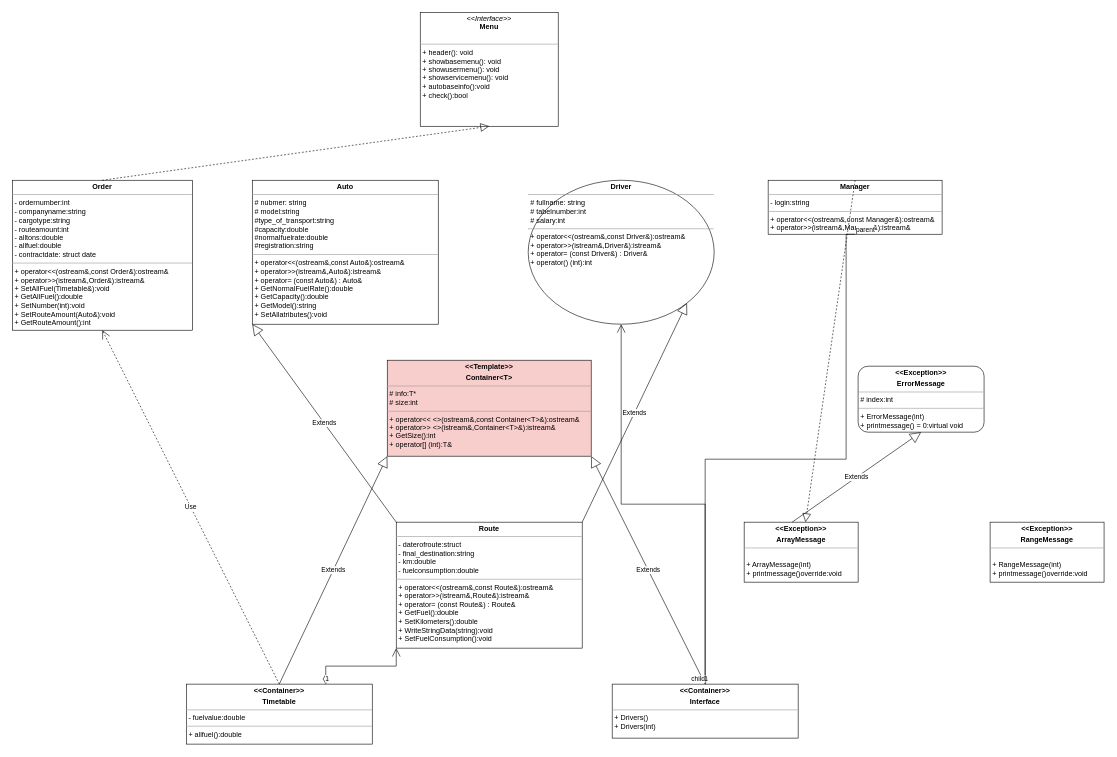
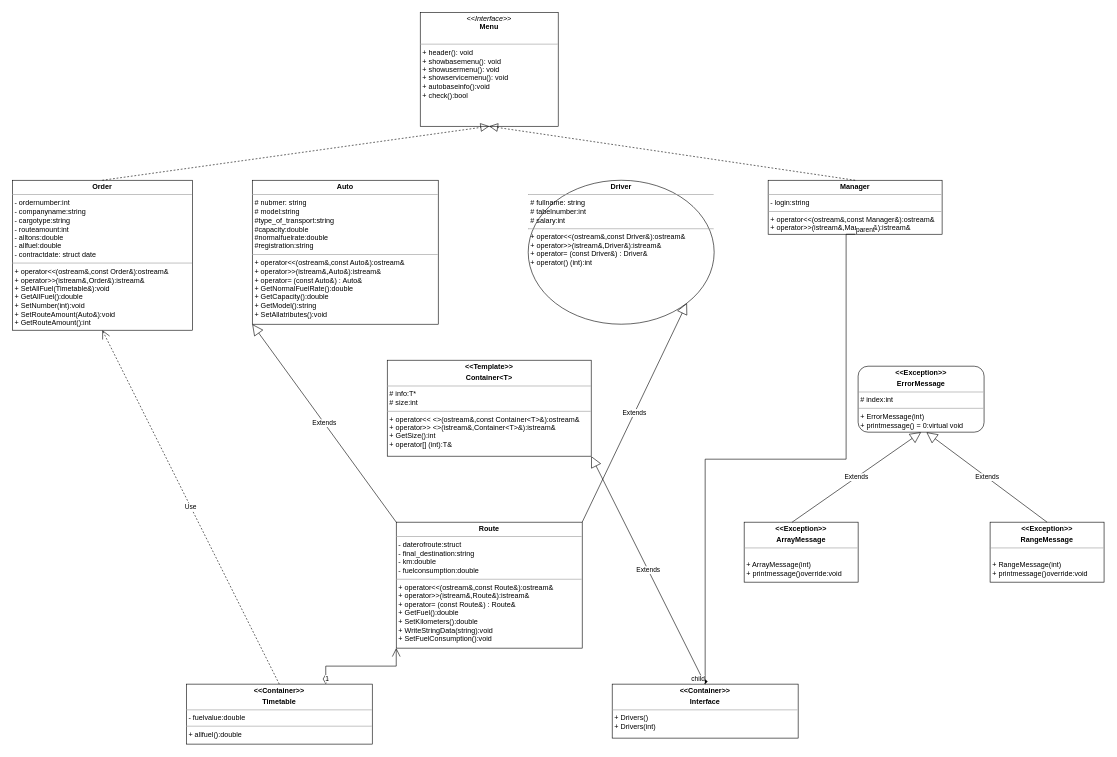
(826, 384) -> (677, 154)
(489, 408) -> (489, 408)
(621, 456) -> none
none -> (991, 480)
(331, 575) -> none
(705, 680) -> (705, 679)
